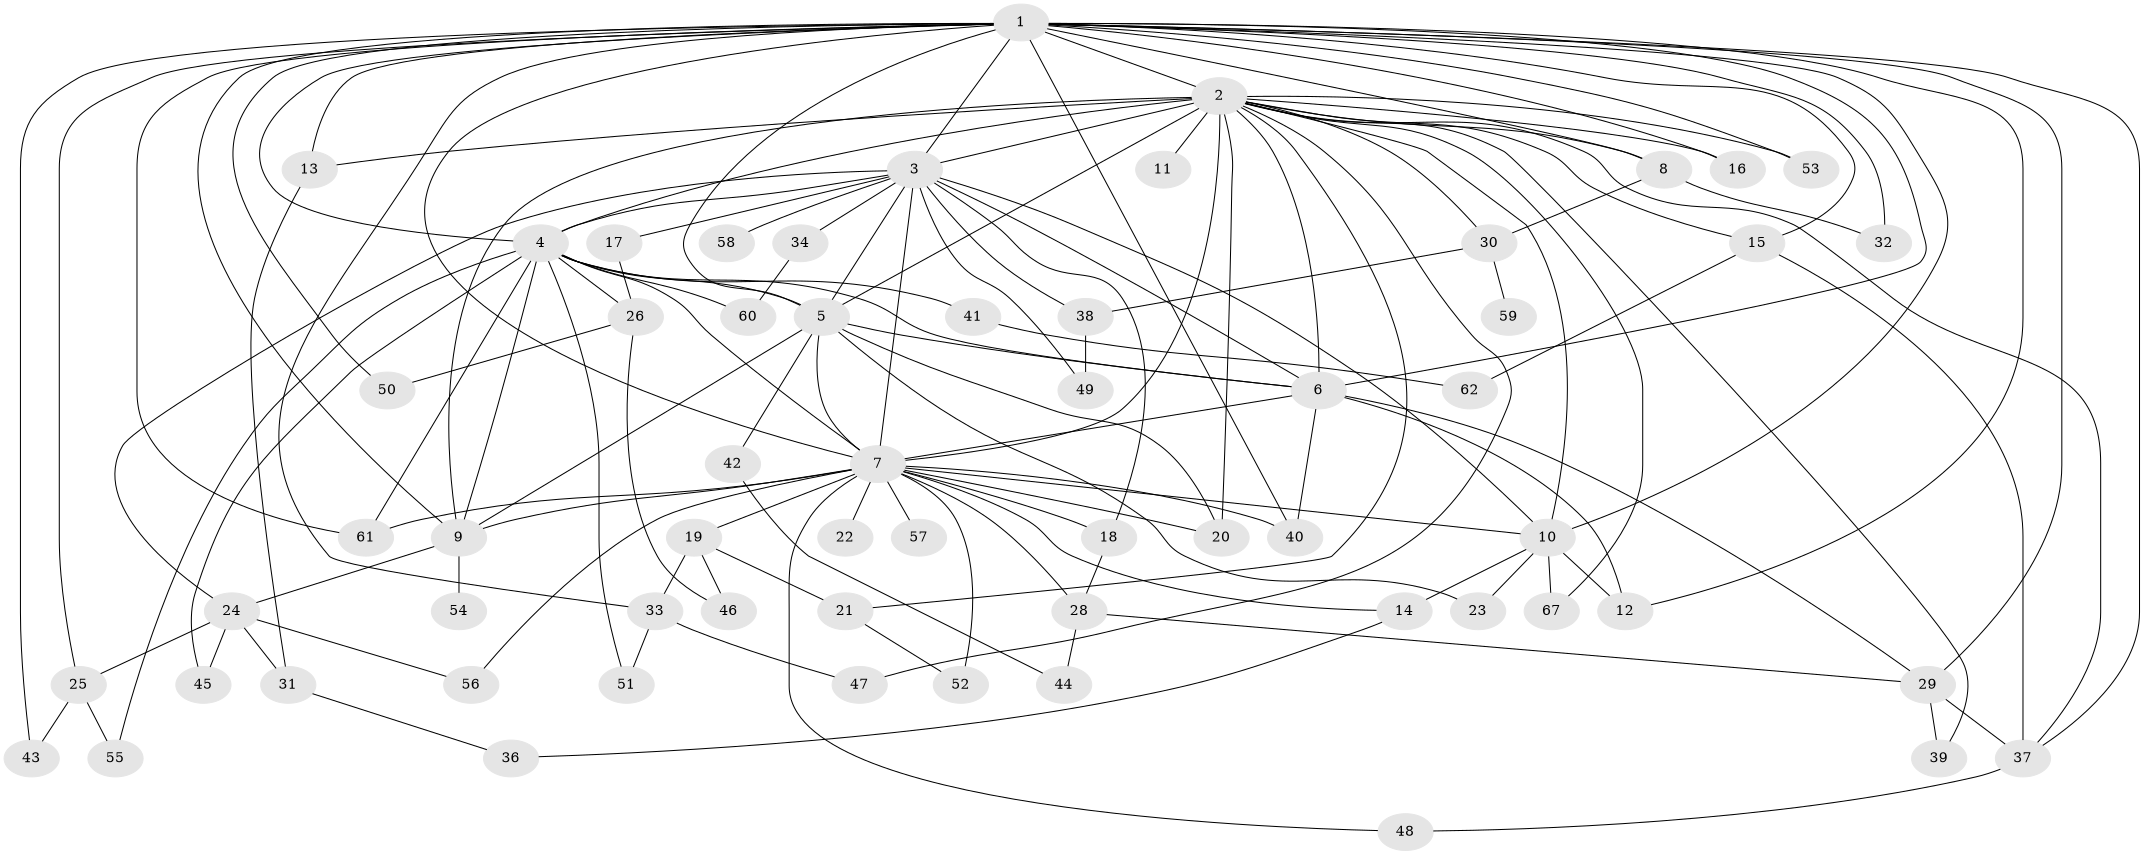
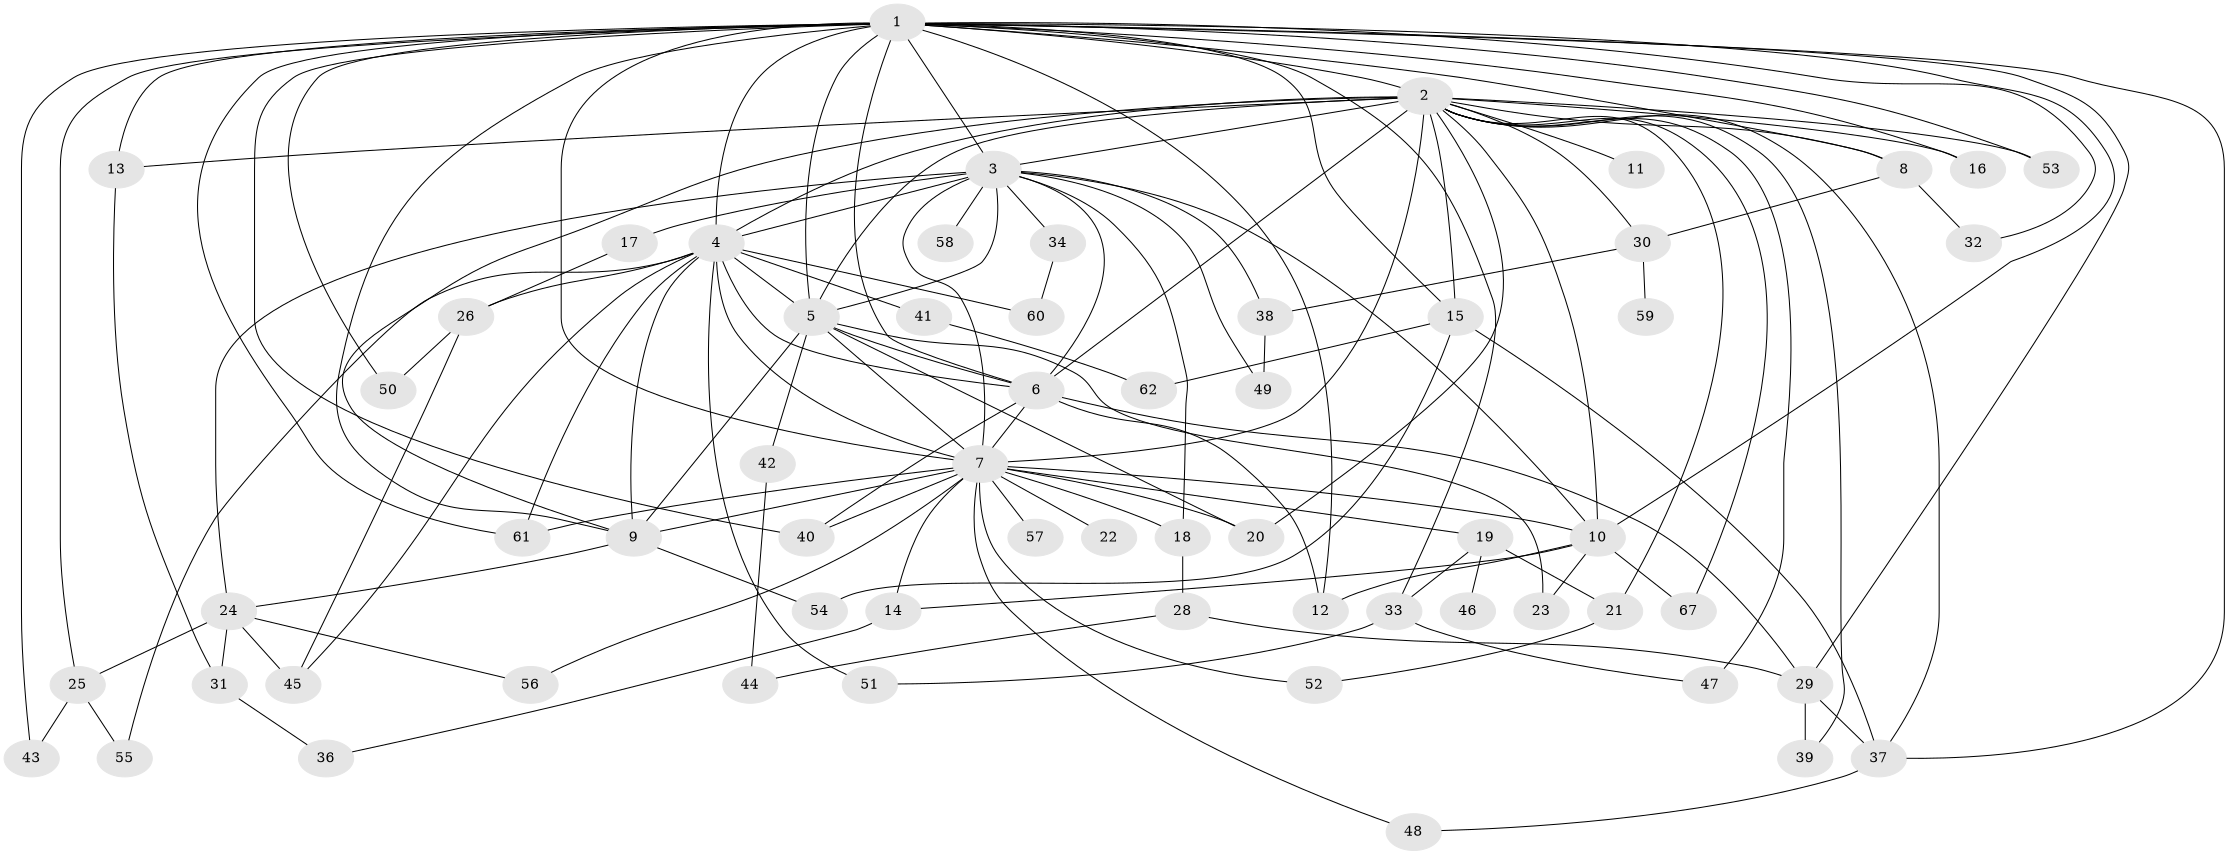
(633, 481) -> (385, 493)
(993, 522) -> none
none -> (1206, 578)
